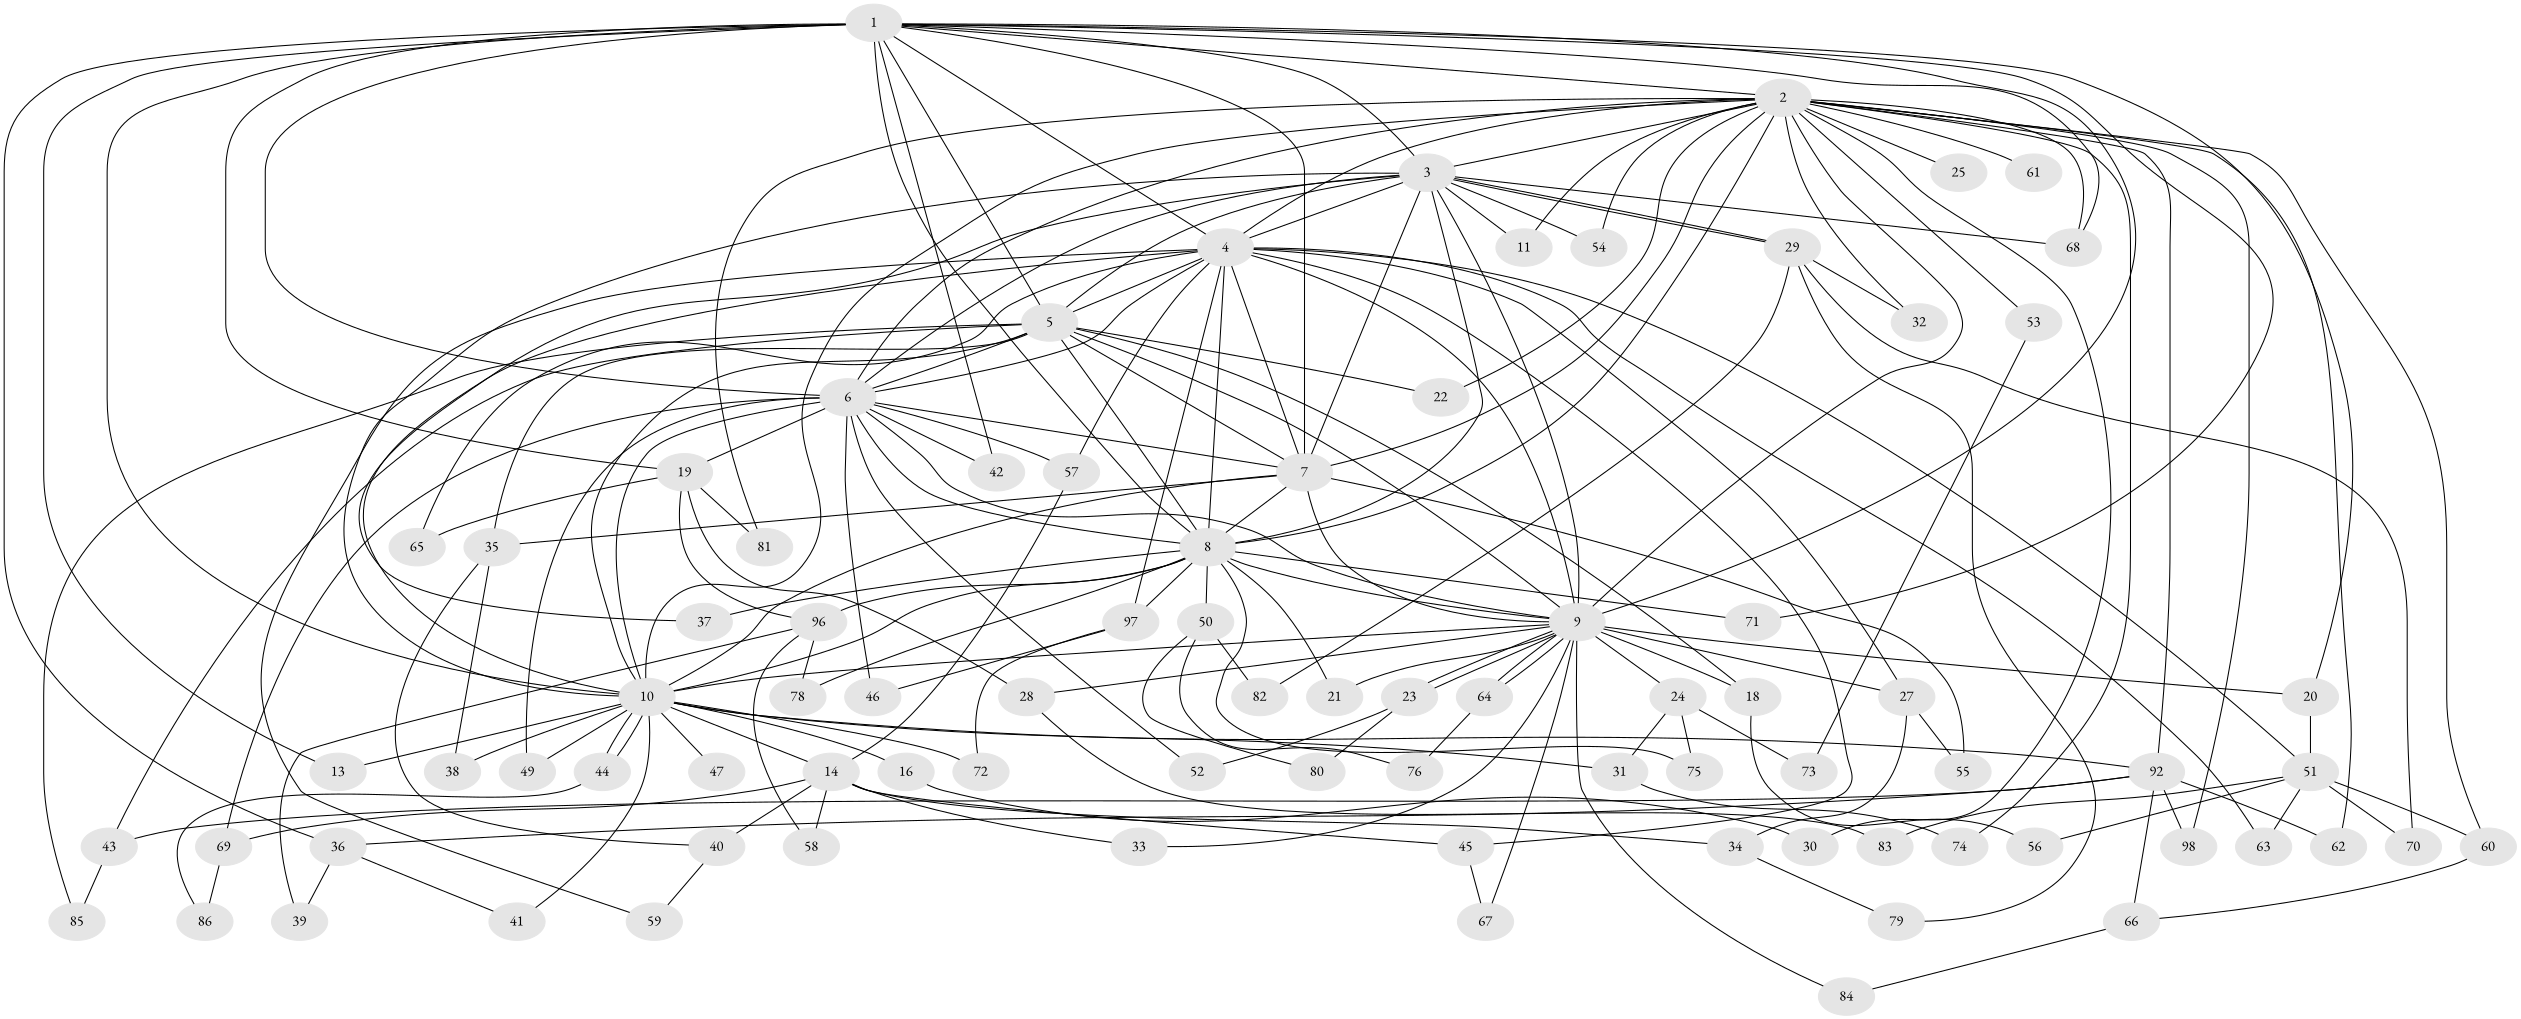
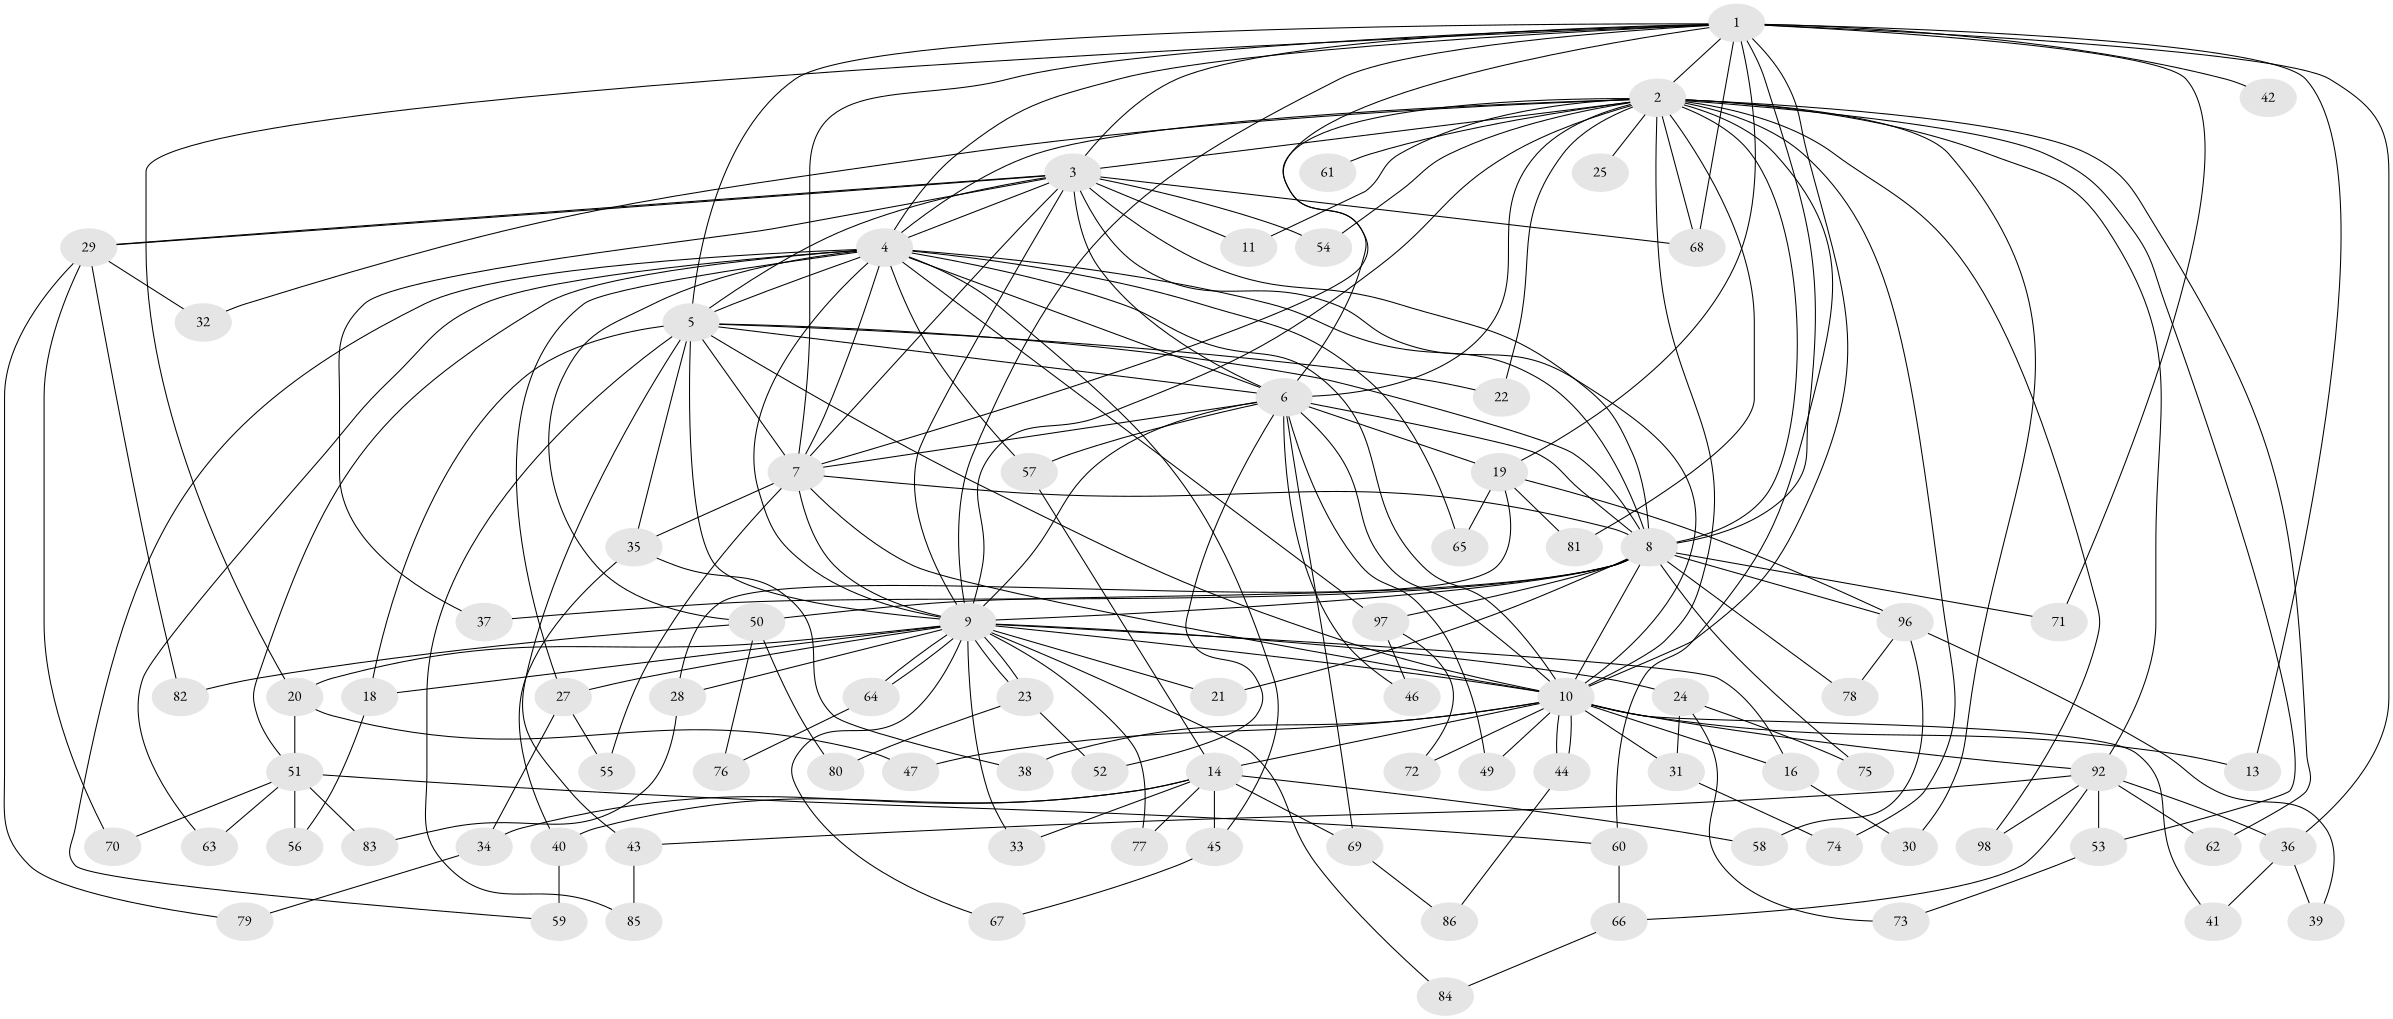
none -> (560, 385)
(922, 435) -> none
none -> (1470, 653)
none -> (603, 734)
none -> (2099, 809)
none -> (1140, 847)
